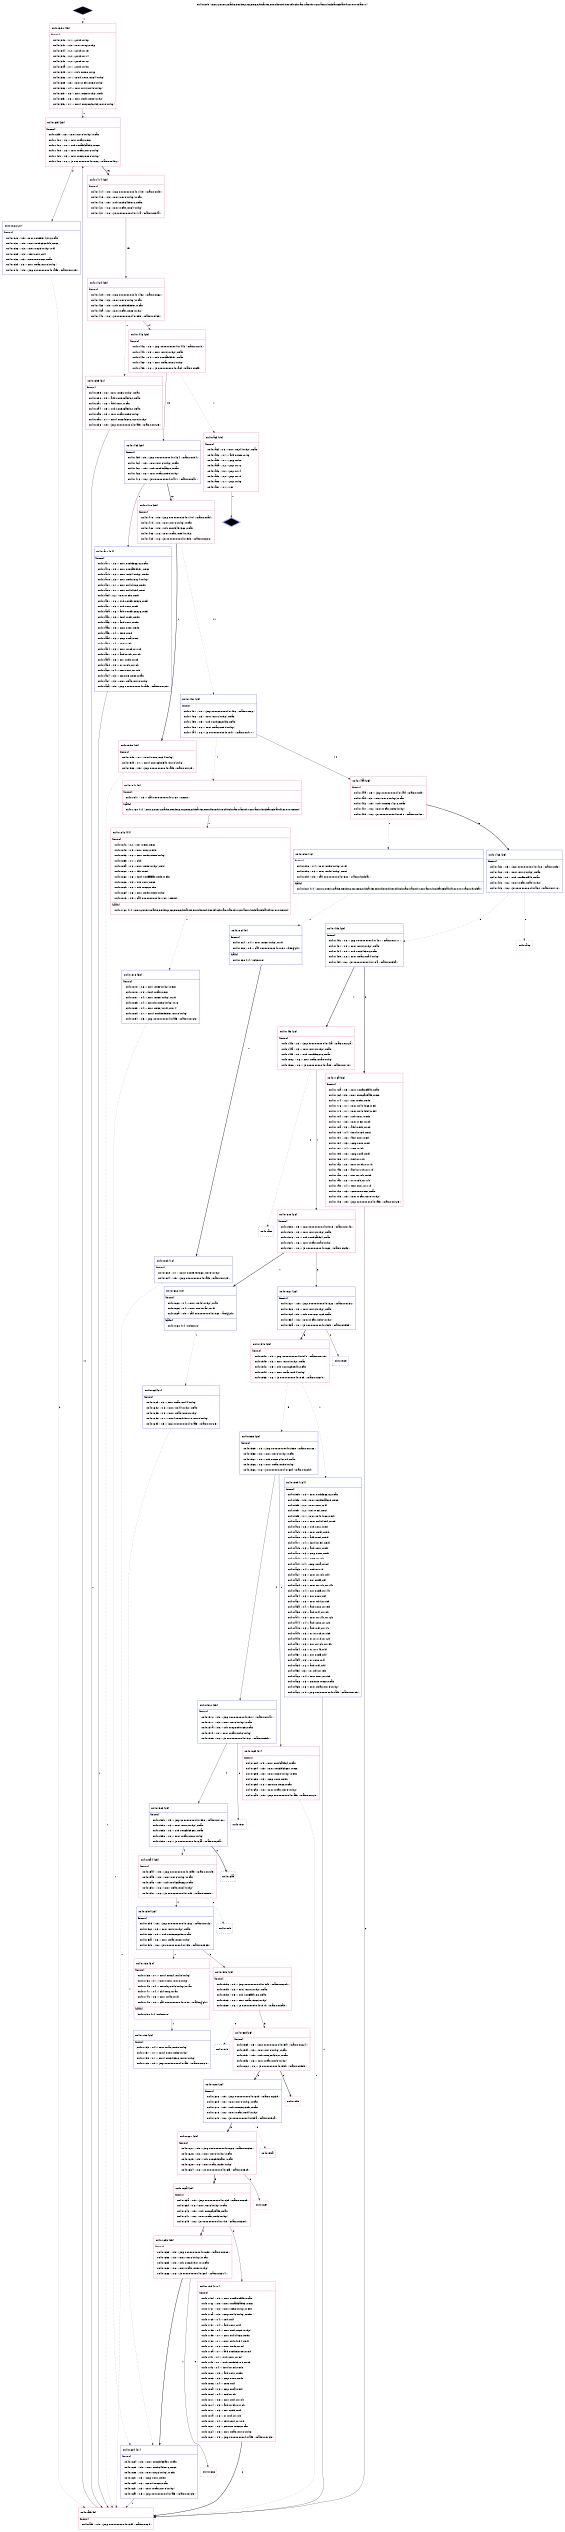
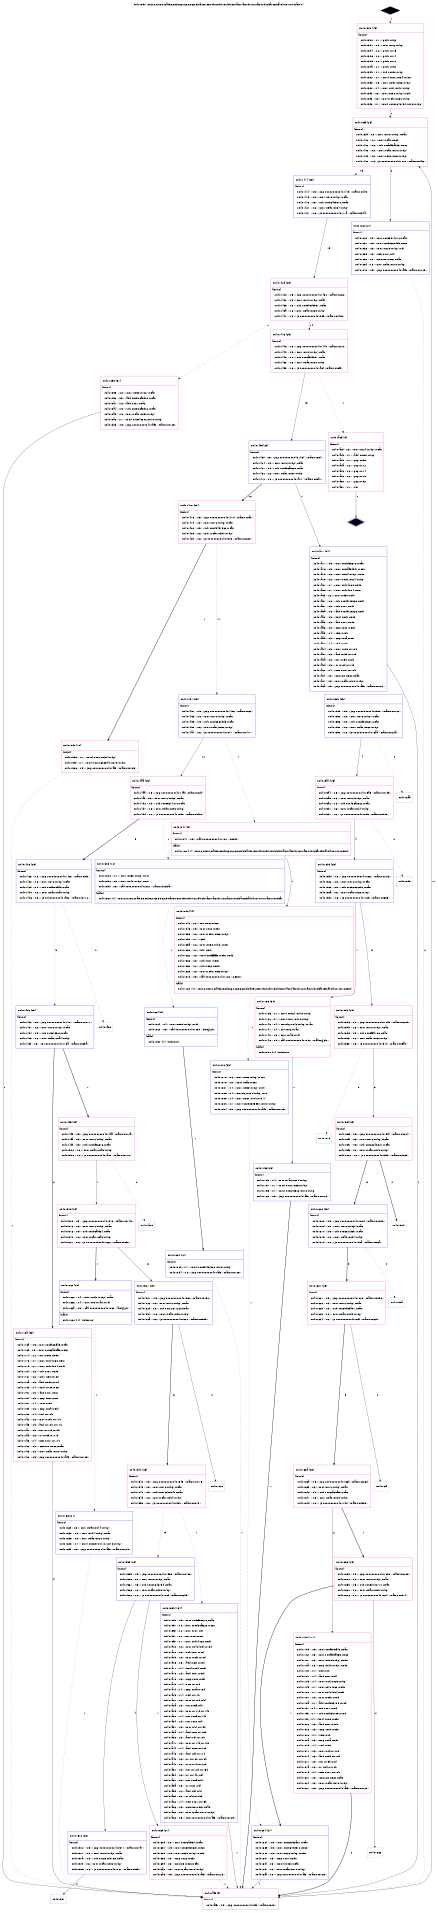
(105, 170) -> (360, 170)
(126, 197) -> (332, 197)
none -> (264, 1544)
(213, 1772) -> none
(220, 1857) -> (389, 764)
(128, 1934) -> (62, 1785)
